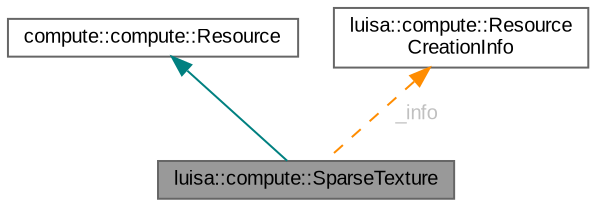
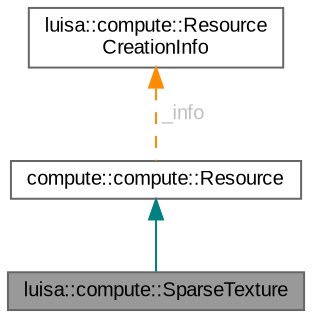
(370, 121) -> (156, 124)
